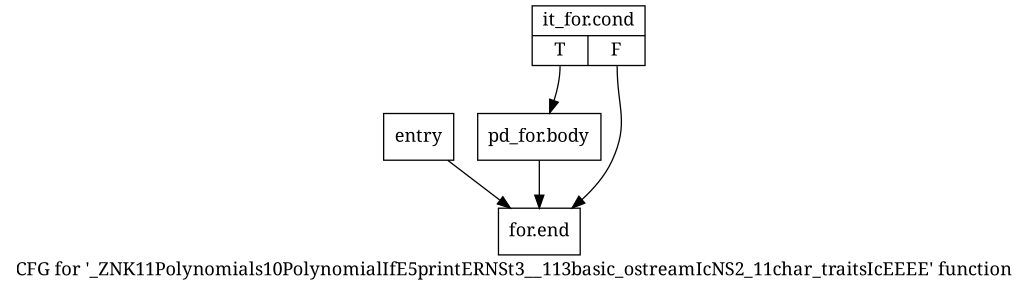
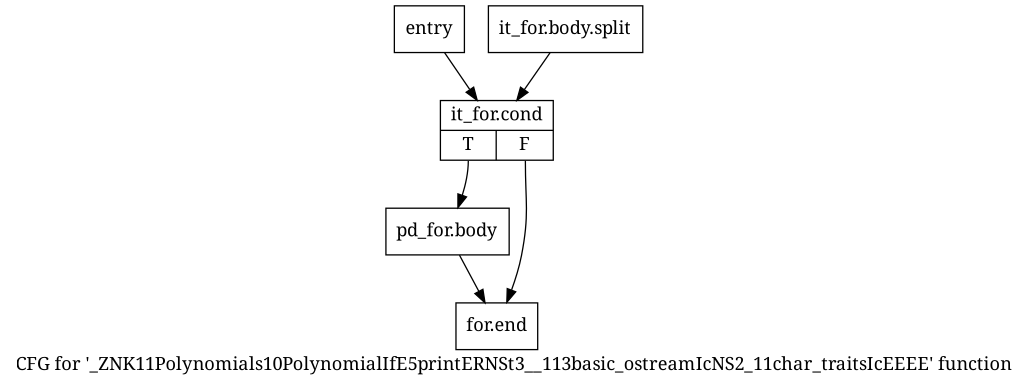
none -> (566, 29)
(474, 180) -> (457, 71)
